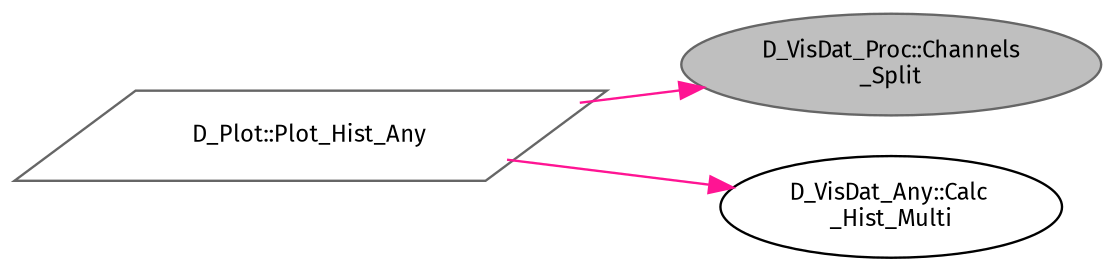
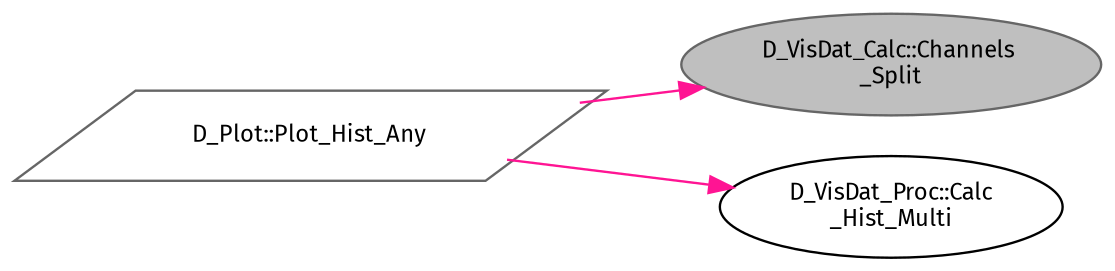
(891, 65) -> (891, 65)
(891, 207) -> (891, 207)
